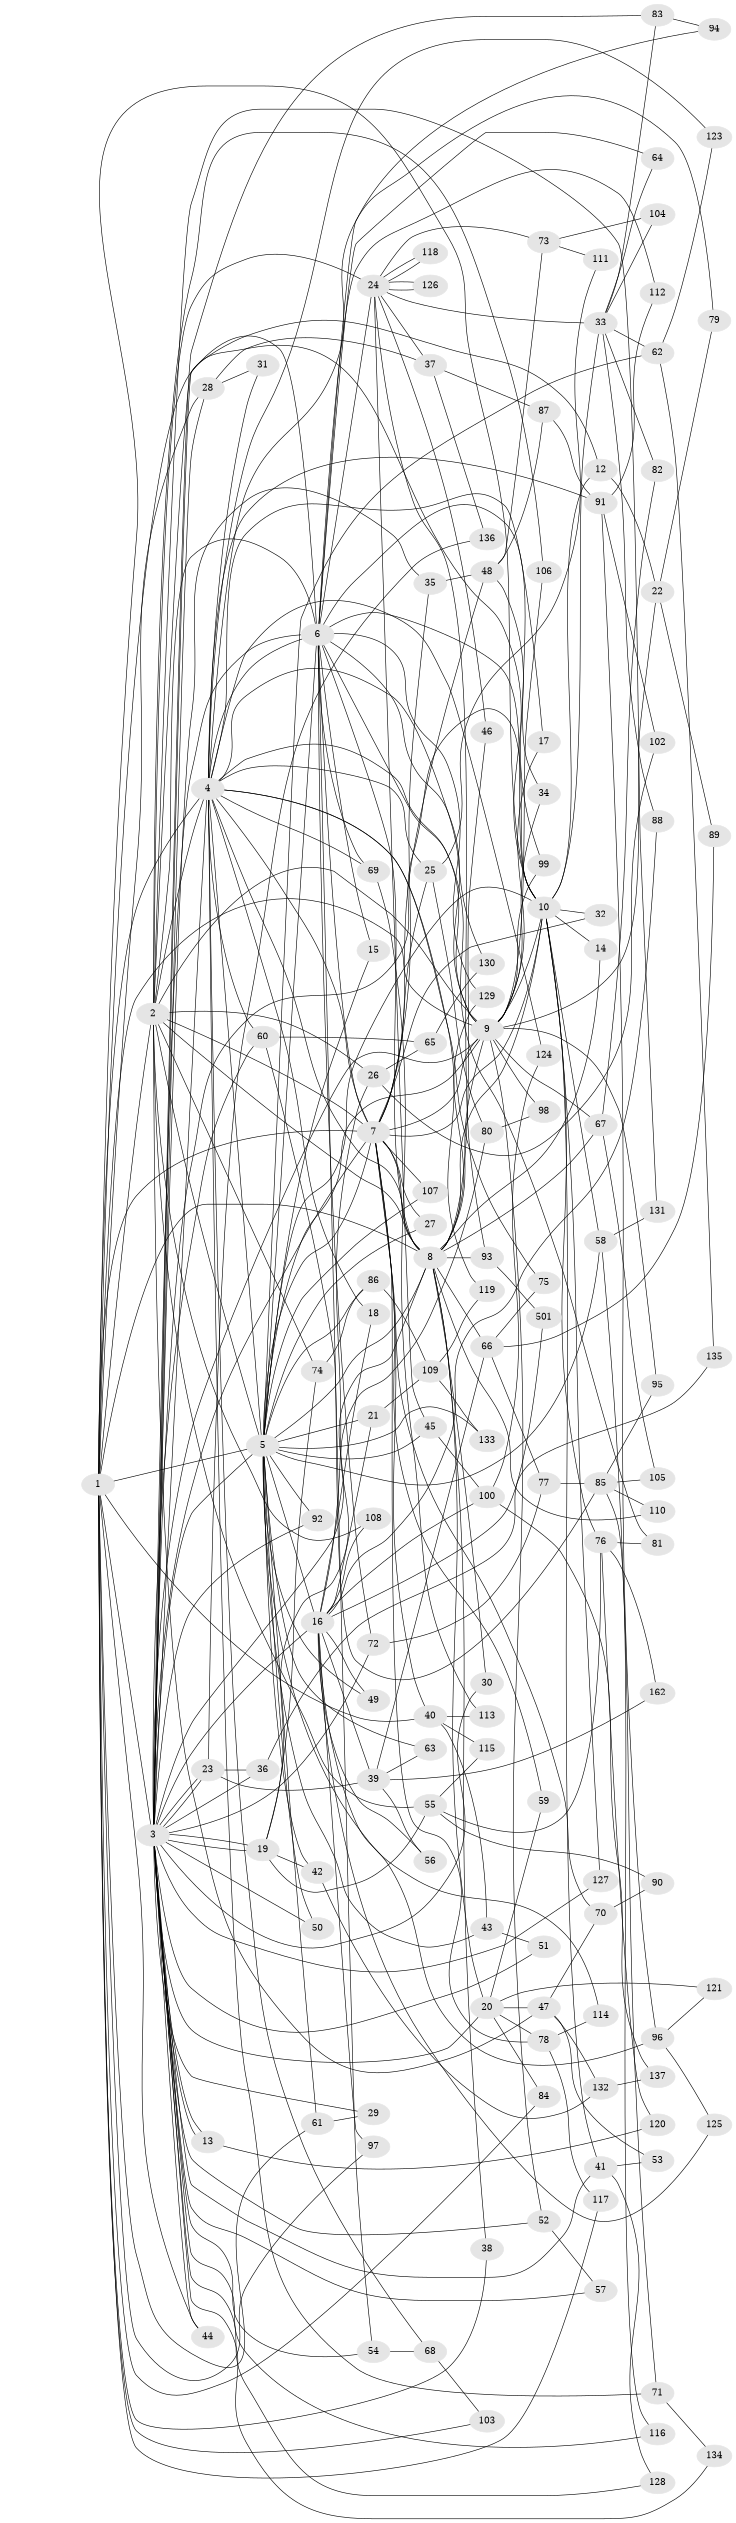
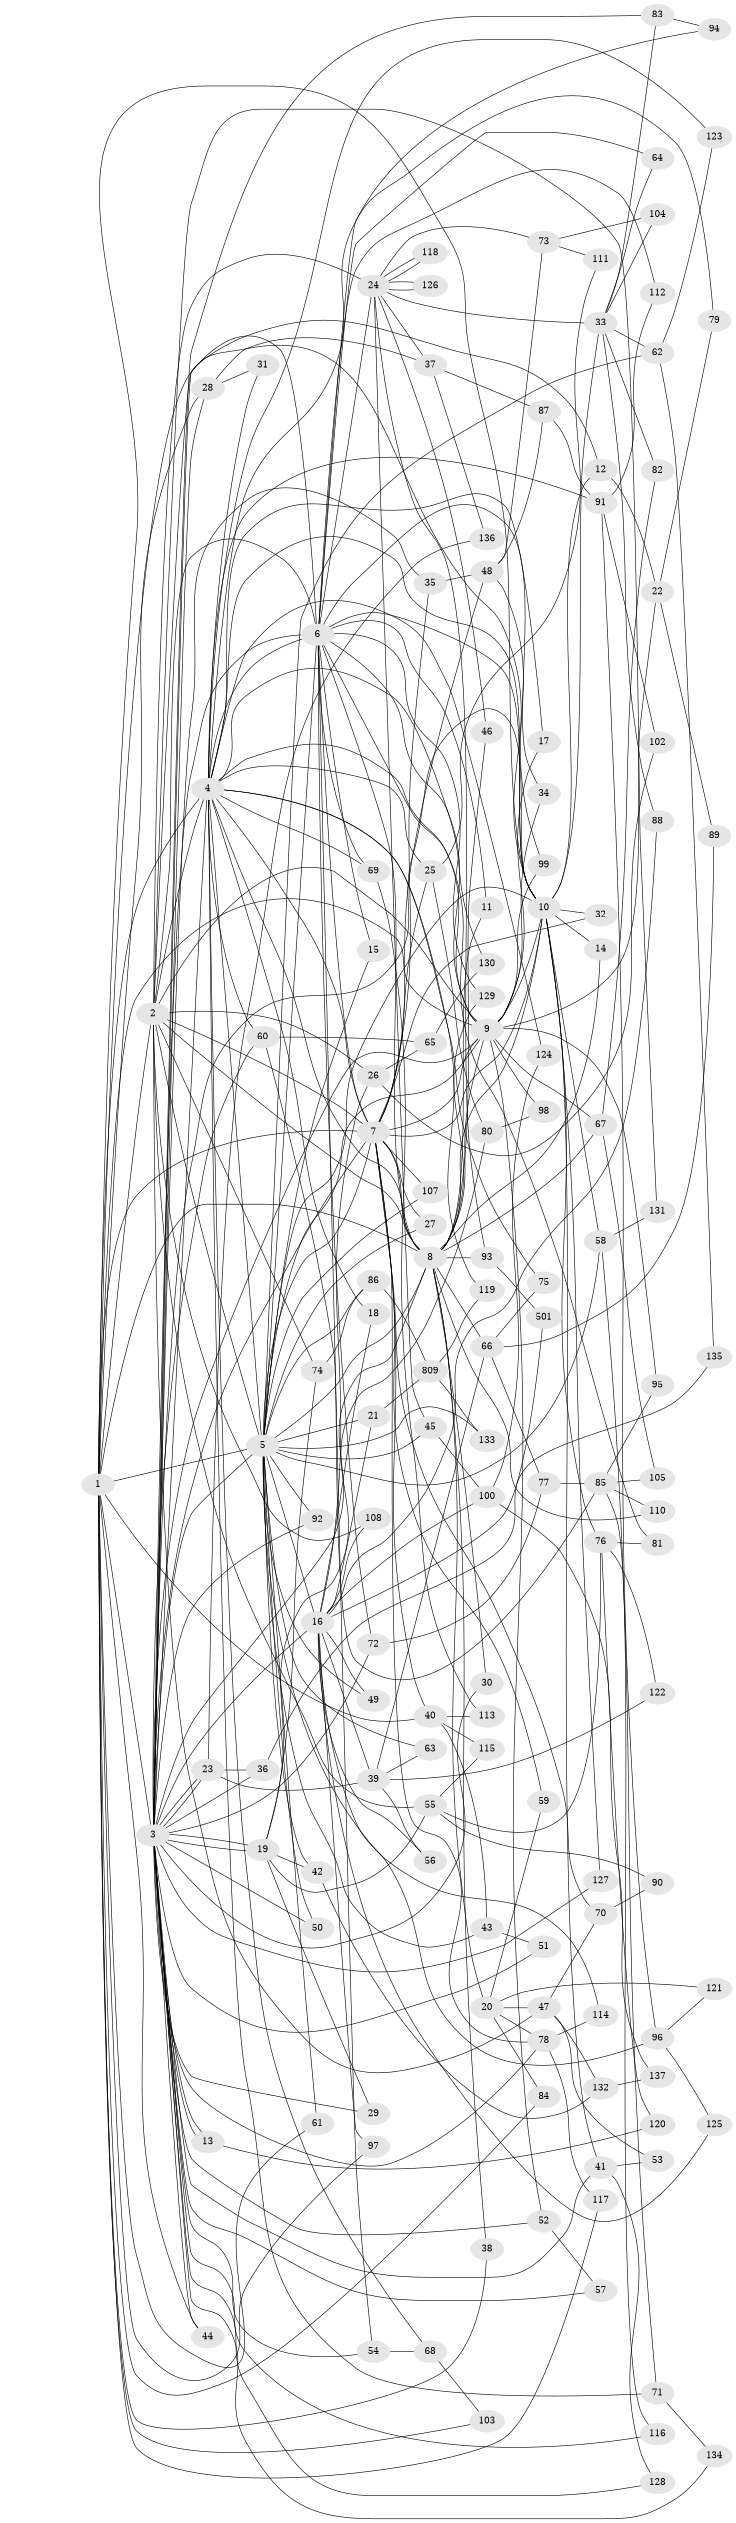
none -> (393, 559)
(544, 572) -> none
none -> (487, 908)
(430, 1371) -> (430, 1371)
(658, 1693) -> (658, 1693)
(233, 2049) -> (242, 2125)
(346, 2119) -> (317, 1982)
